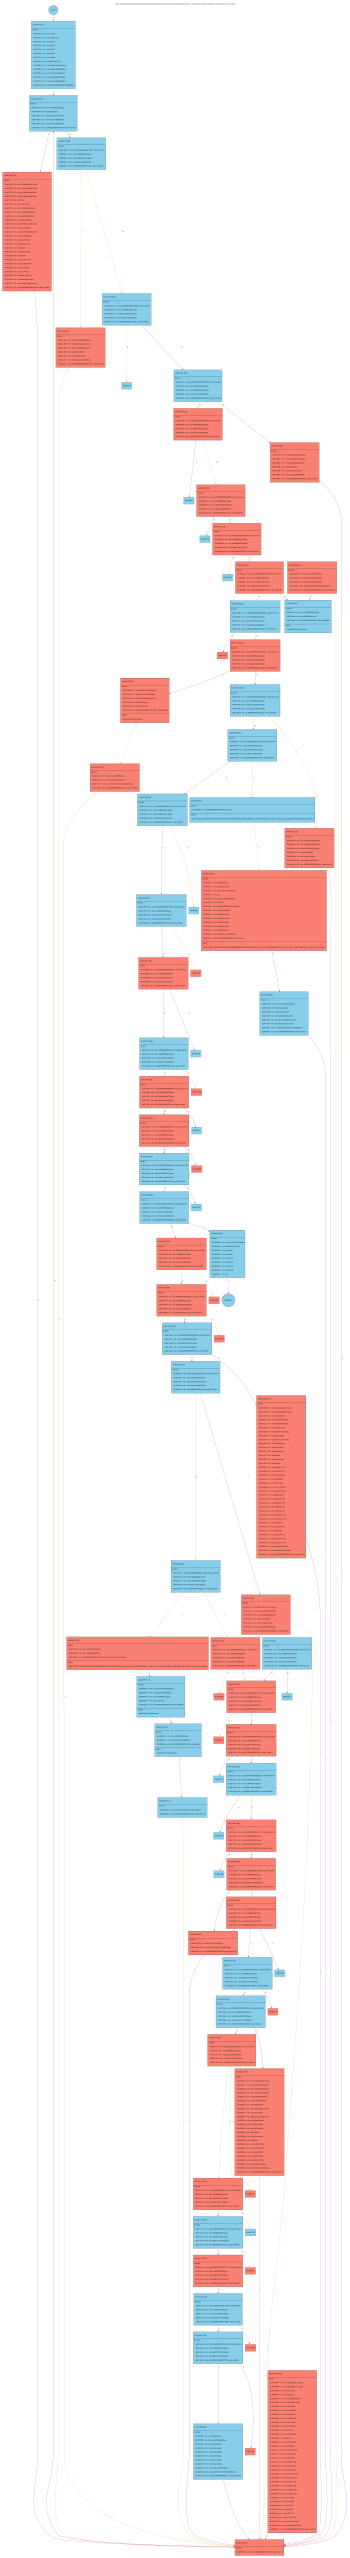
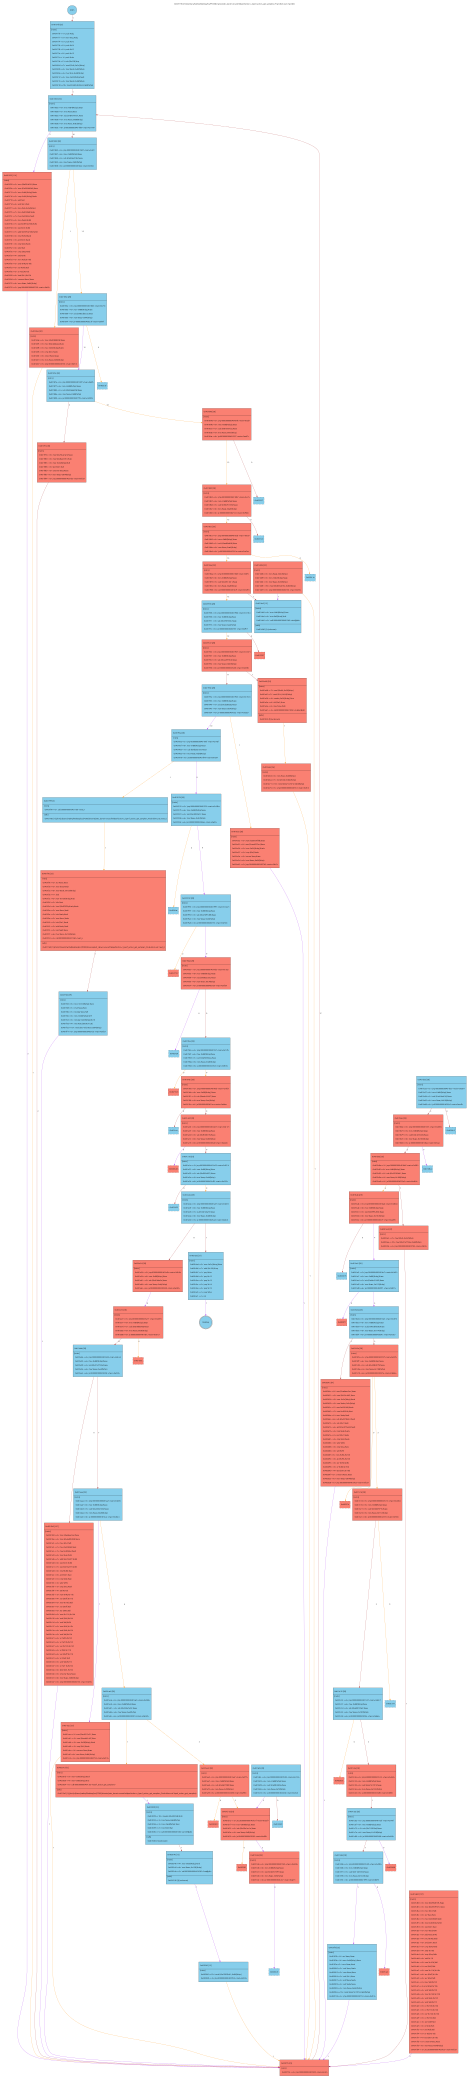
(214, 1300) -> none
(251, 1759) -> none
